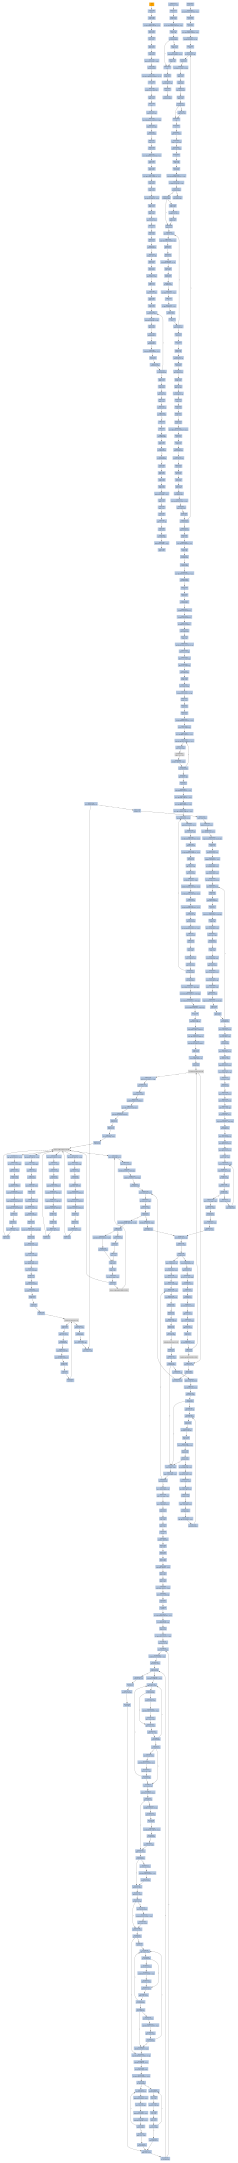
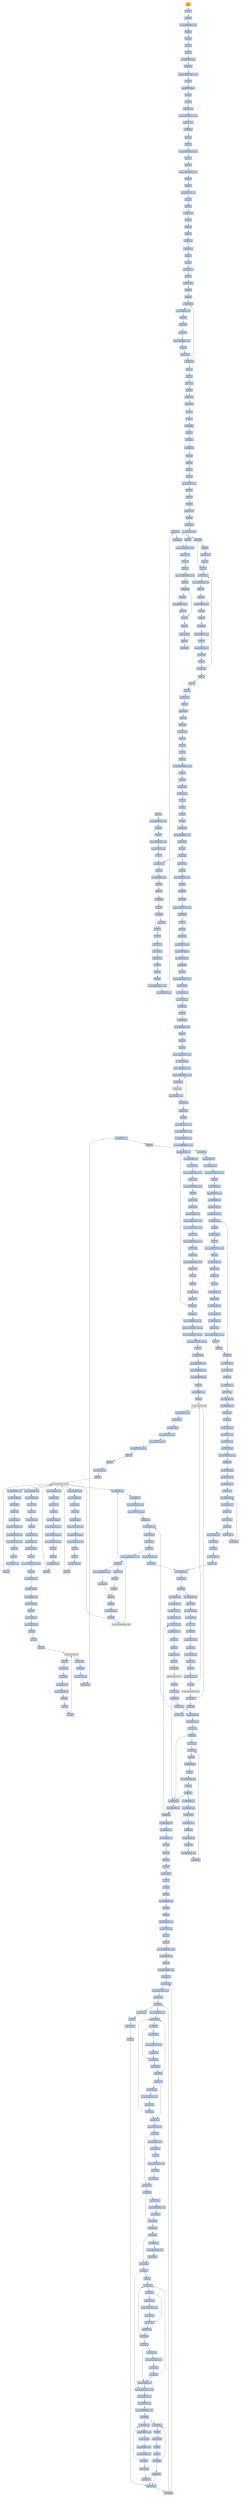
none -> (185, 548)
